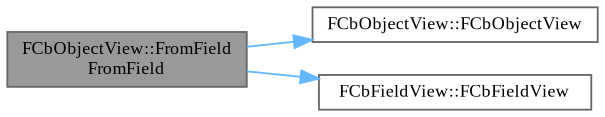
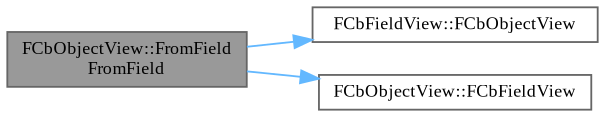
(455, 25) -> (455, 25)
(455, 92) -> (455, 92)
